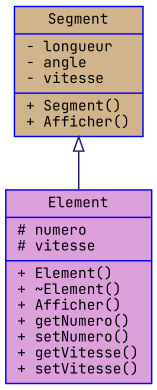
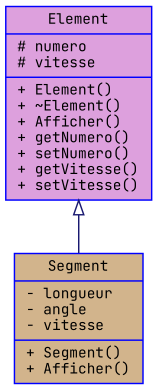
(79, 170) -> (79, 234)
